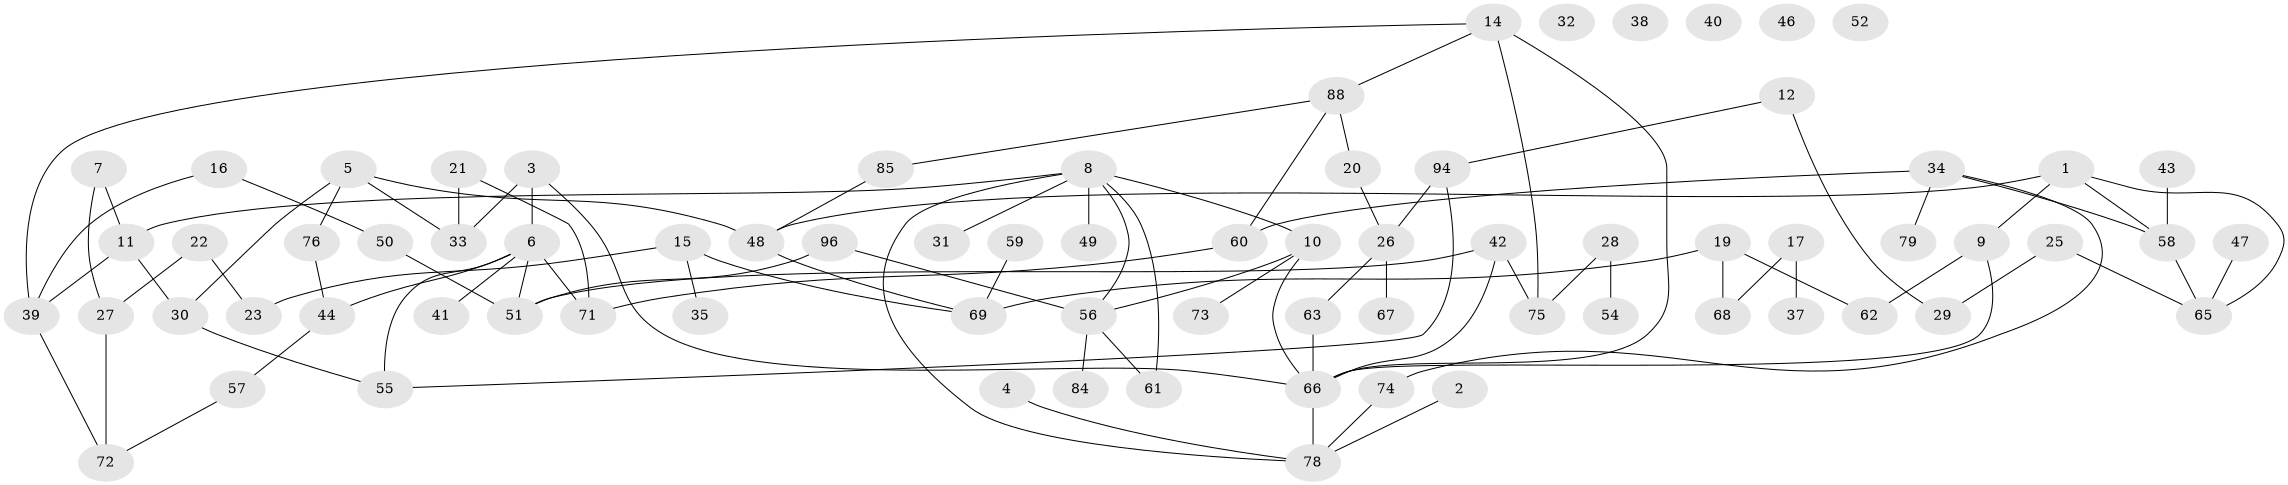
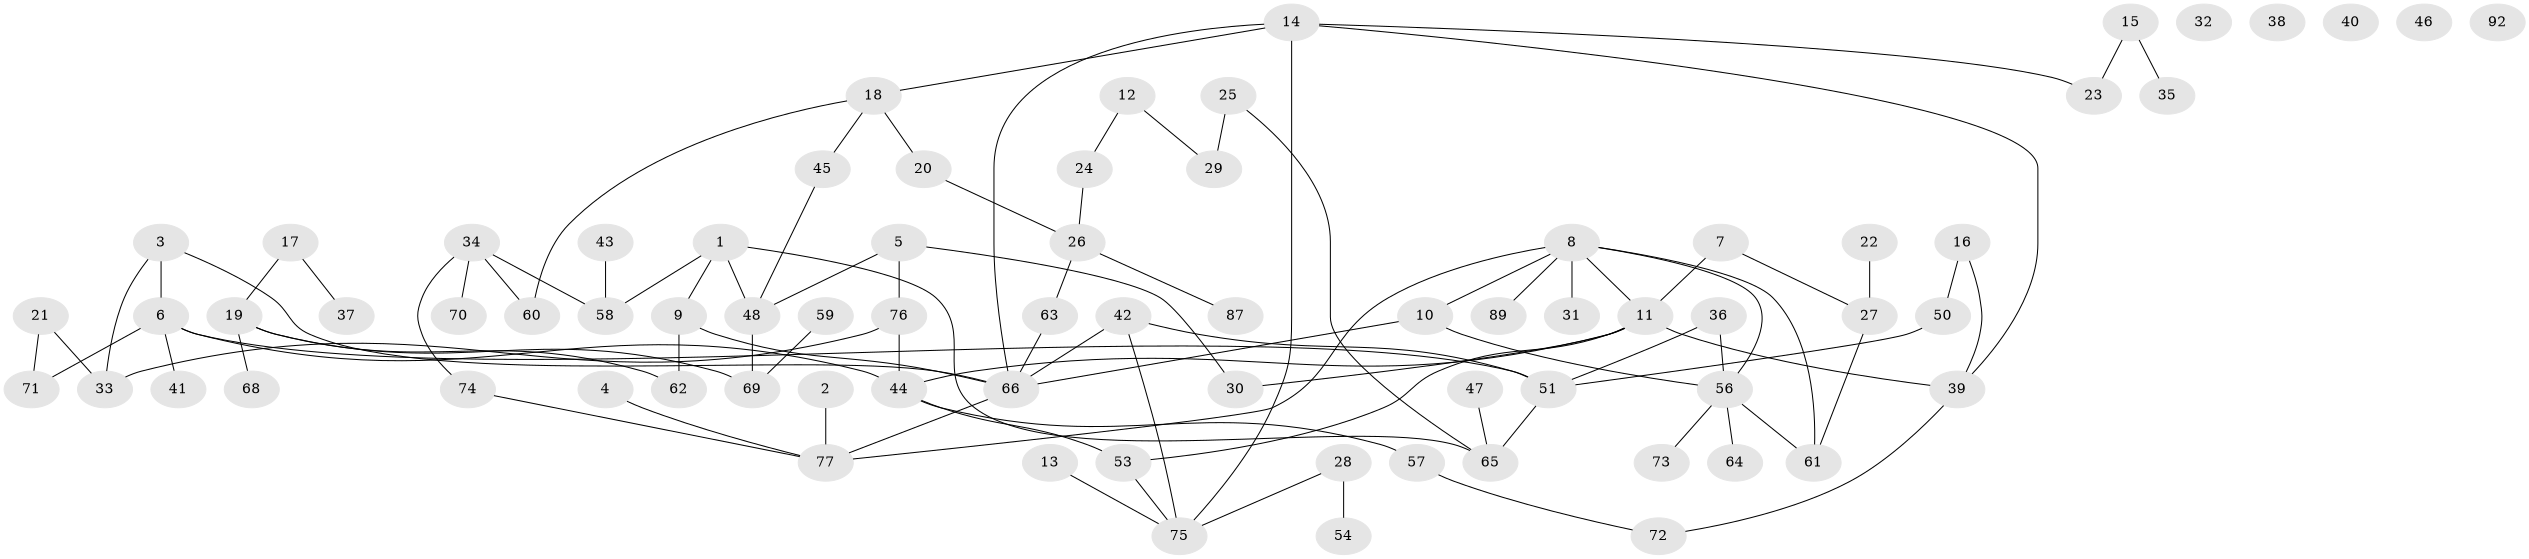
(1860, 22) -> (2498, 22)
(1336, 96) -> (874, 96)
(886, 169) -> (823, 169)
(1443, 169) -> (1085, 169)
(404, 206) -> (407, 345)
(830, 243) -> (1719, 316)
(1089, 243) -> (1499, 316)
(1908, 243) -> (459, 316)
(227, 279) -> (1697, 41)
(1760, 279) -> (262, 279)
(2186, 279) -> (1519, 426)
(822, 280) -> none
(1246, 286) -> (1693, 426)
(826, 289) -> none
(1386, 316) -> (1236, 316)
none -> (1276, 363)
(106, 389) -> (1842, 389)
(385, 389) -> none
(1081, 389) -> (1735, 463)
none -> (1050, 463)
none -> (1123, 463)
(1313, 463) -> (826, 463)
